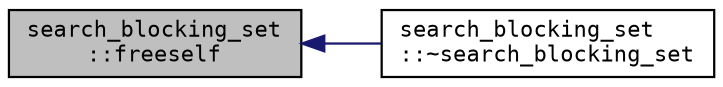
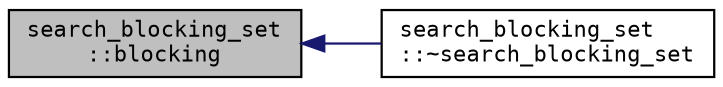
(155, 44) -> (155, 44)
